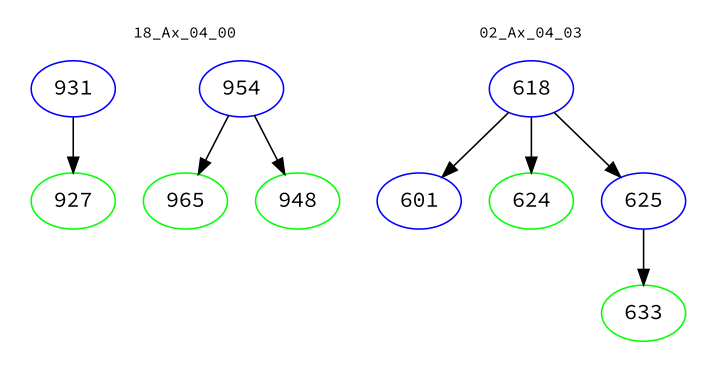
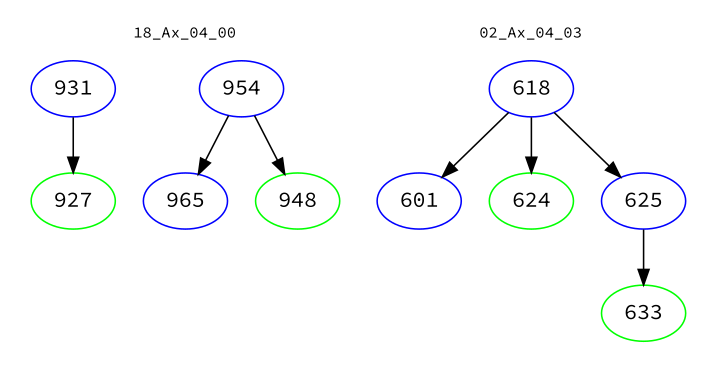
(185, 201) -> (185, 201)
